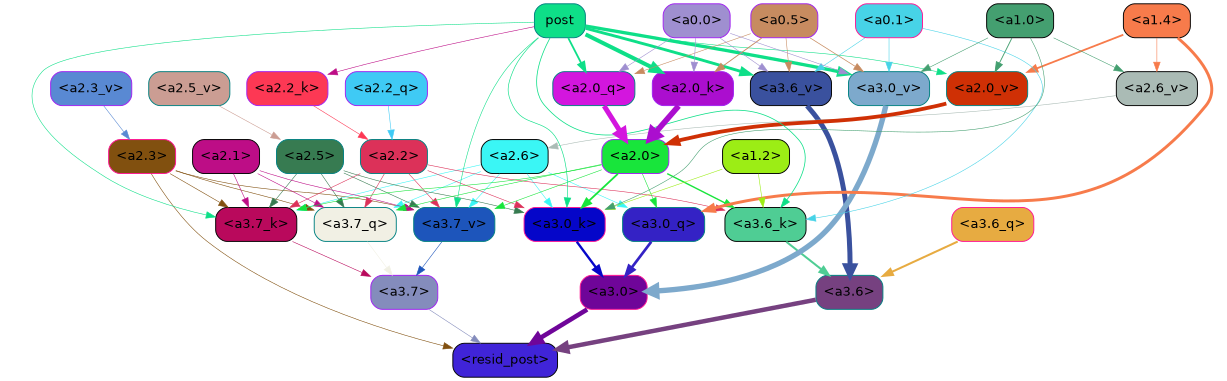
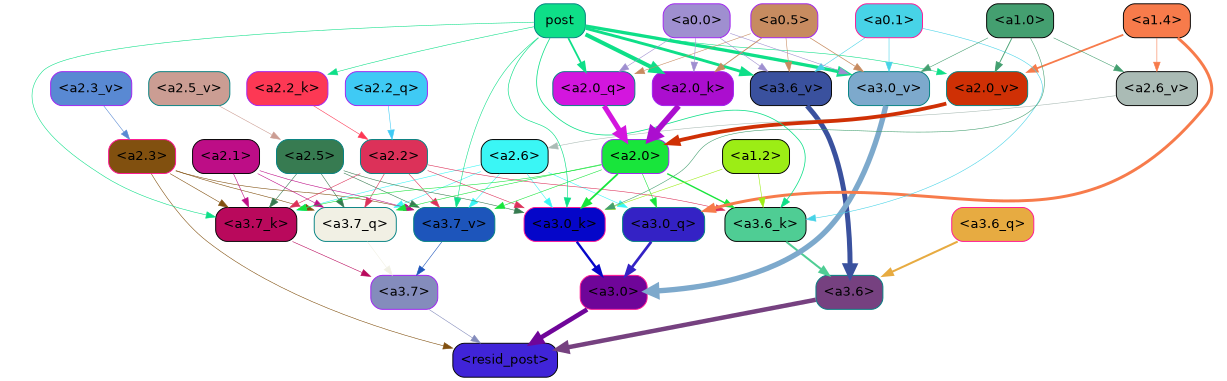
(435, 48) -> (435, 48)
